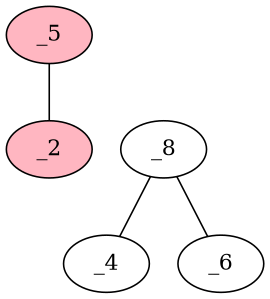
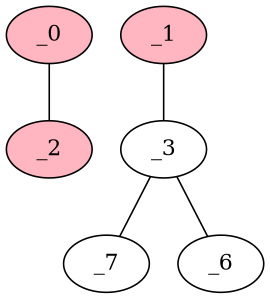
(49, 35) -> (49, 35)
none -> (164, 35)
(164, 149) -> (164, 149)
(106, 264) -> (106, 264)
